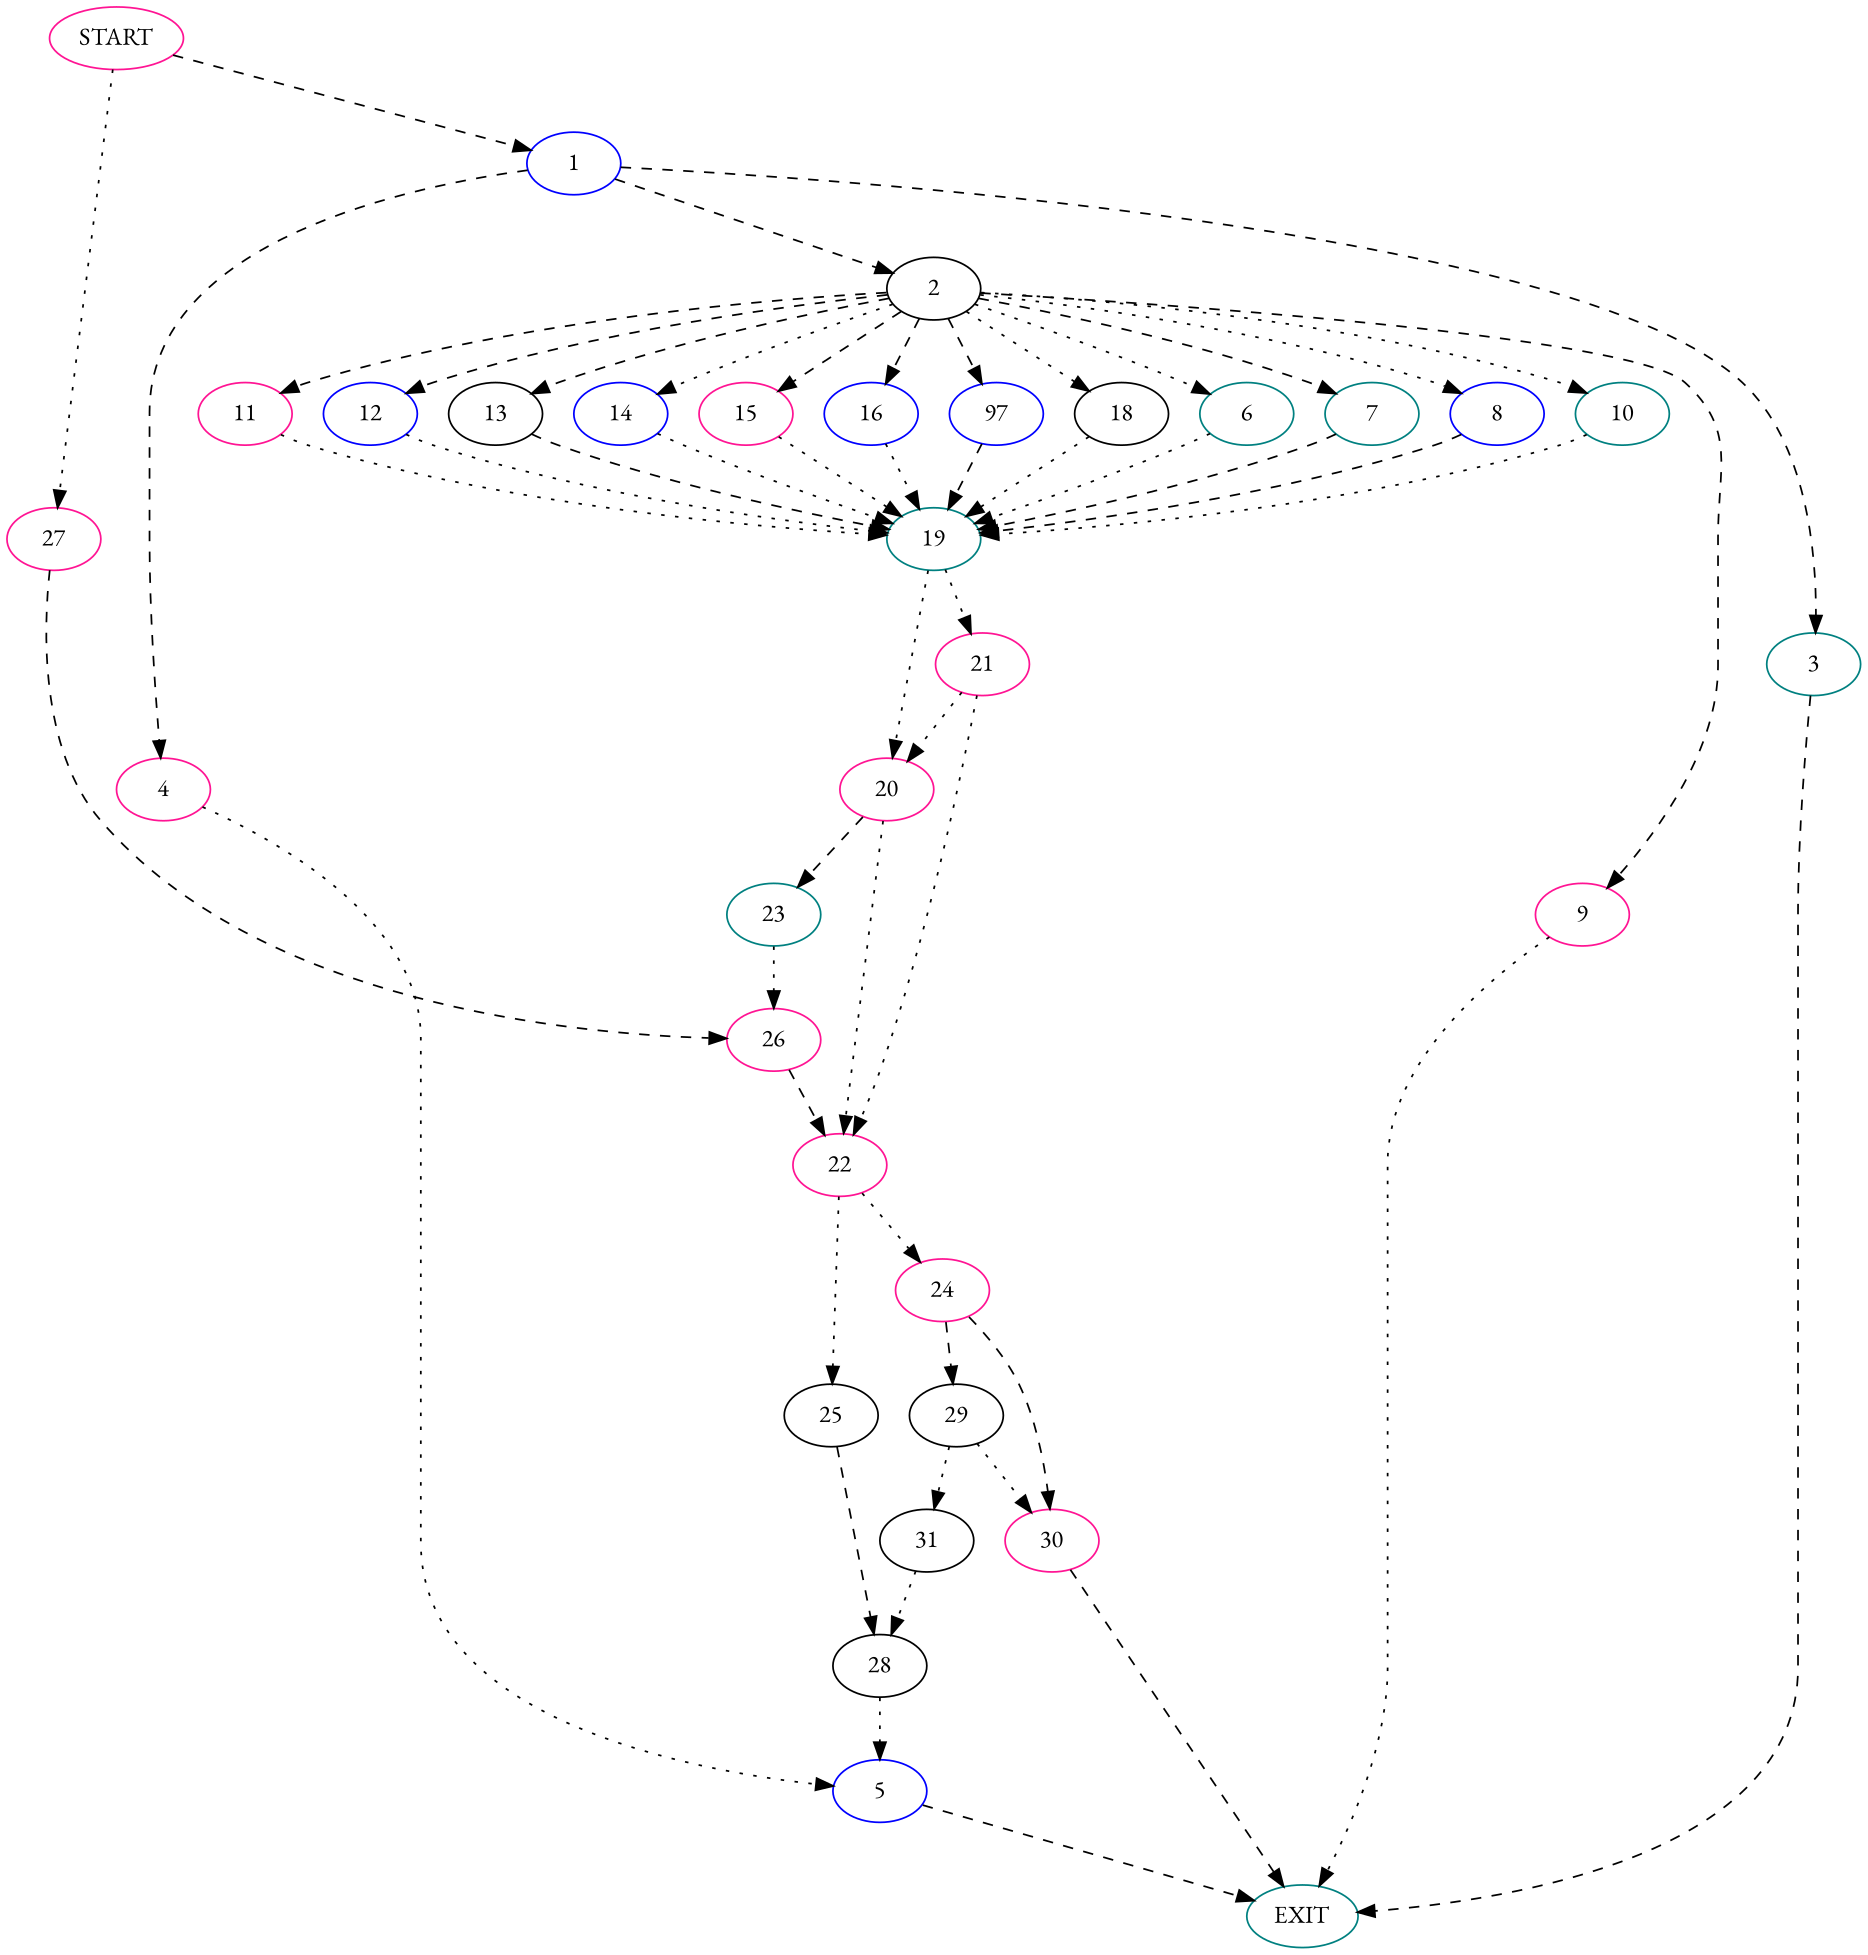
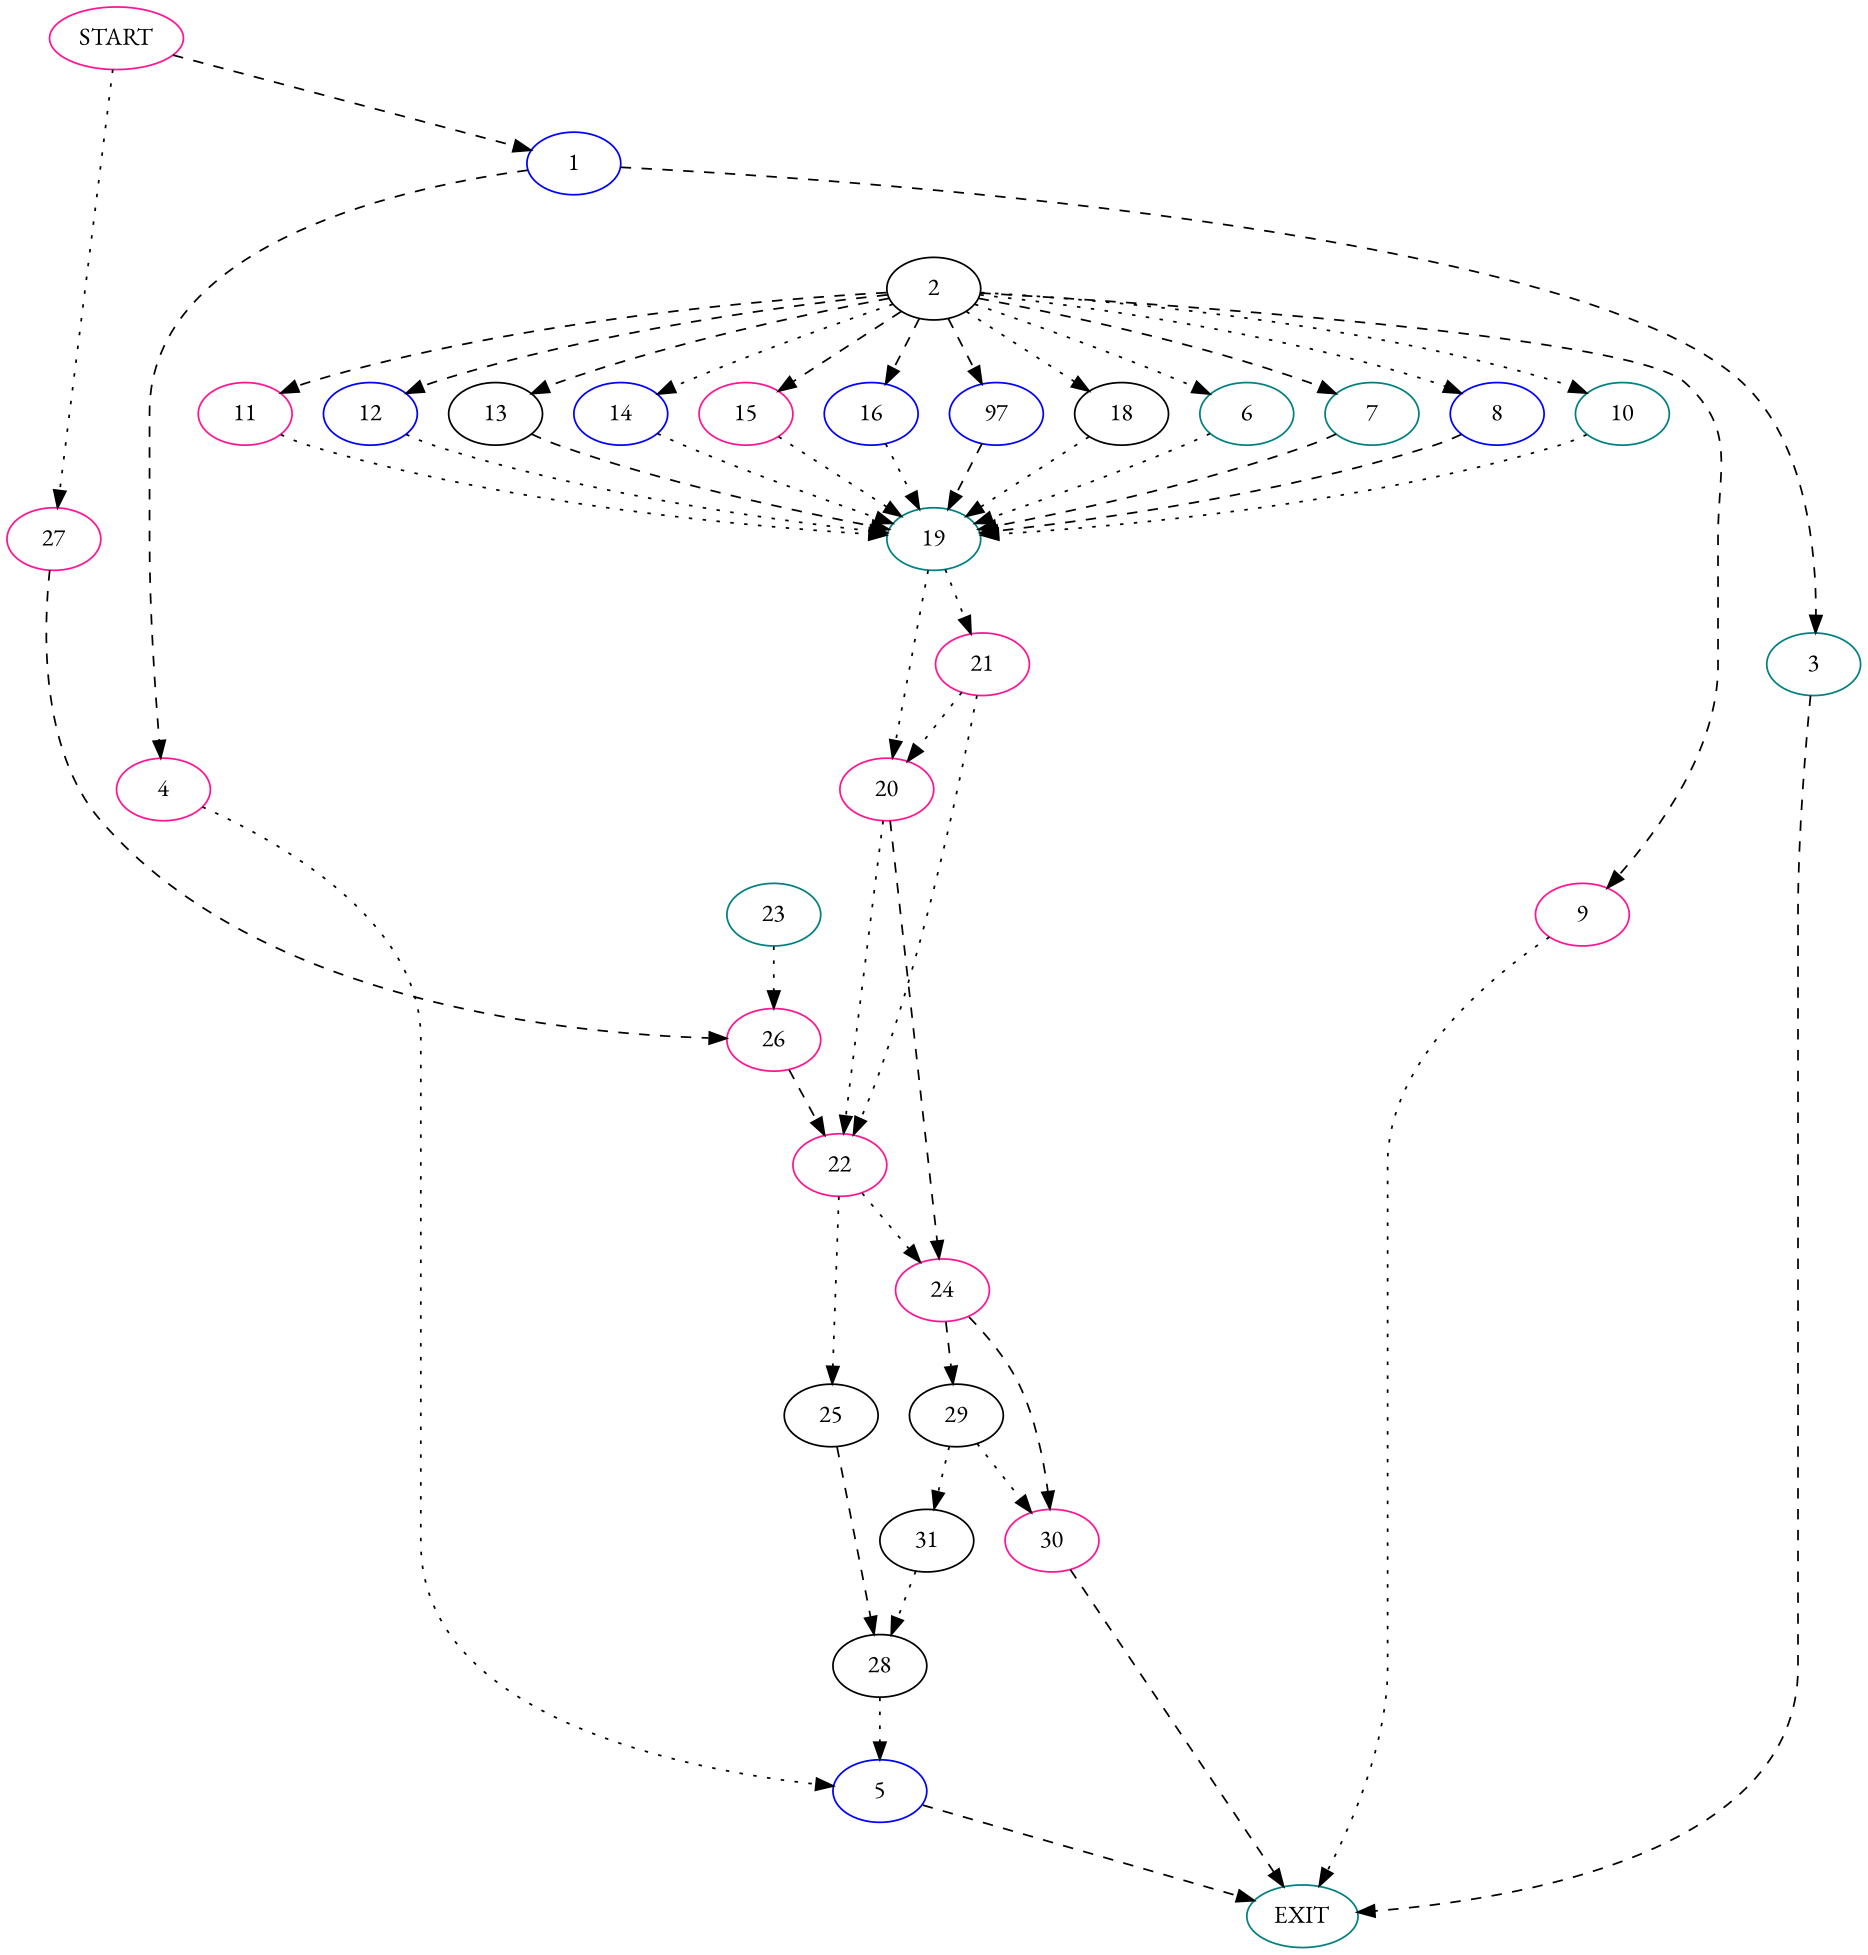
(746, 223) -> none
(836, 846) -> (914, 1031)
